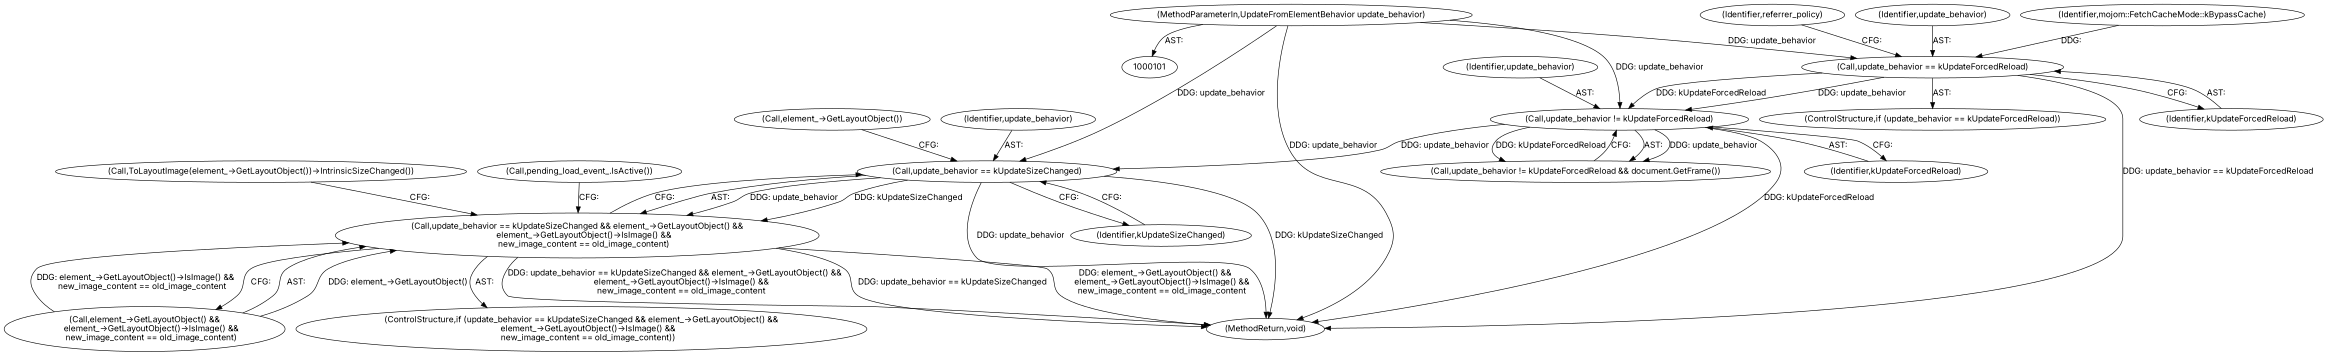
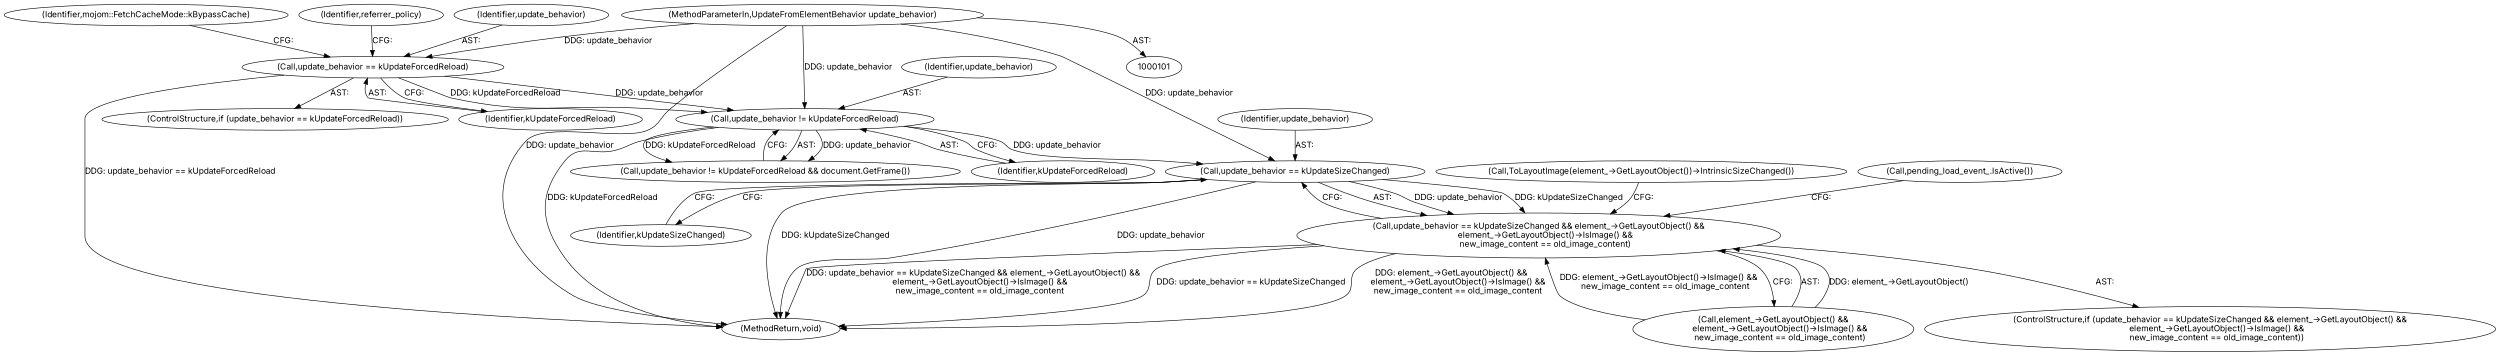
(2072, 41) -> (284, 41)
(832, 119) -> none
